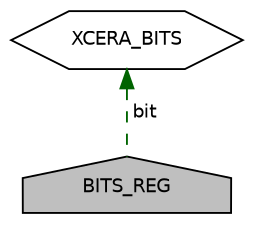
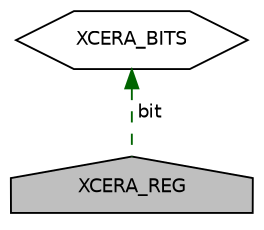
(127, 188) -> (132, 188)
